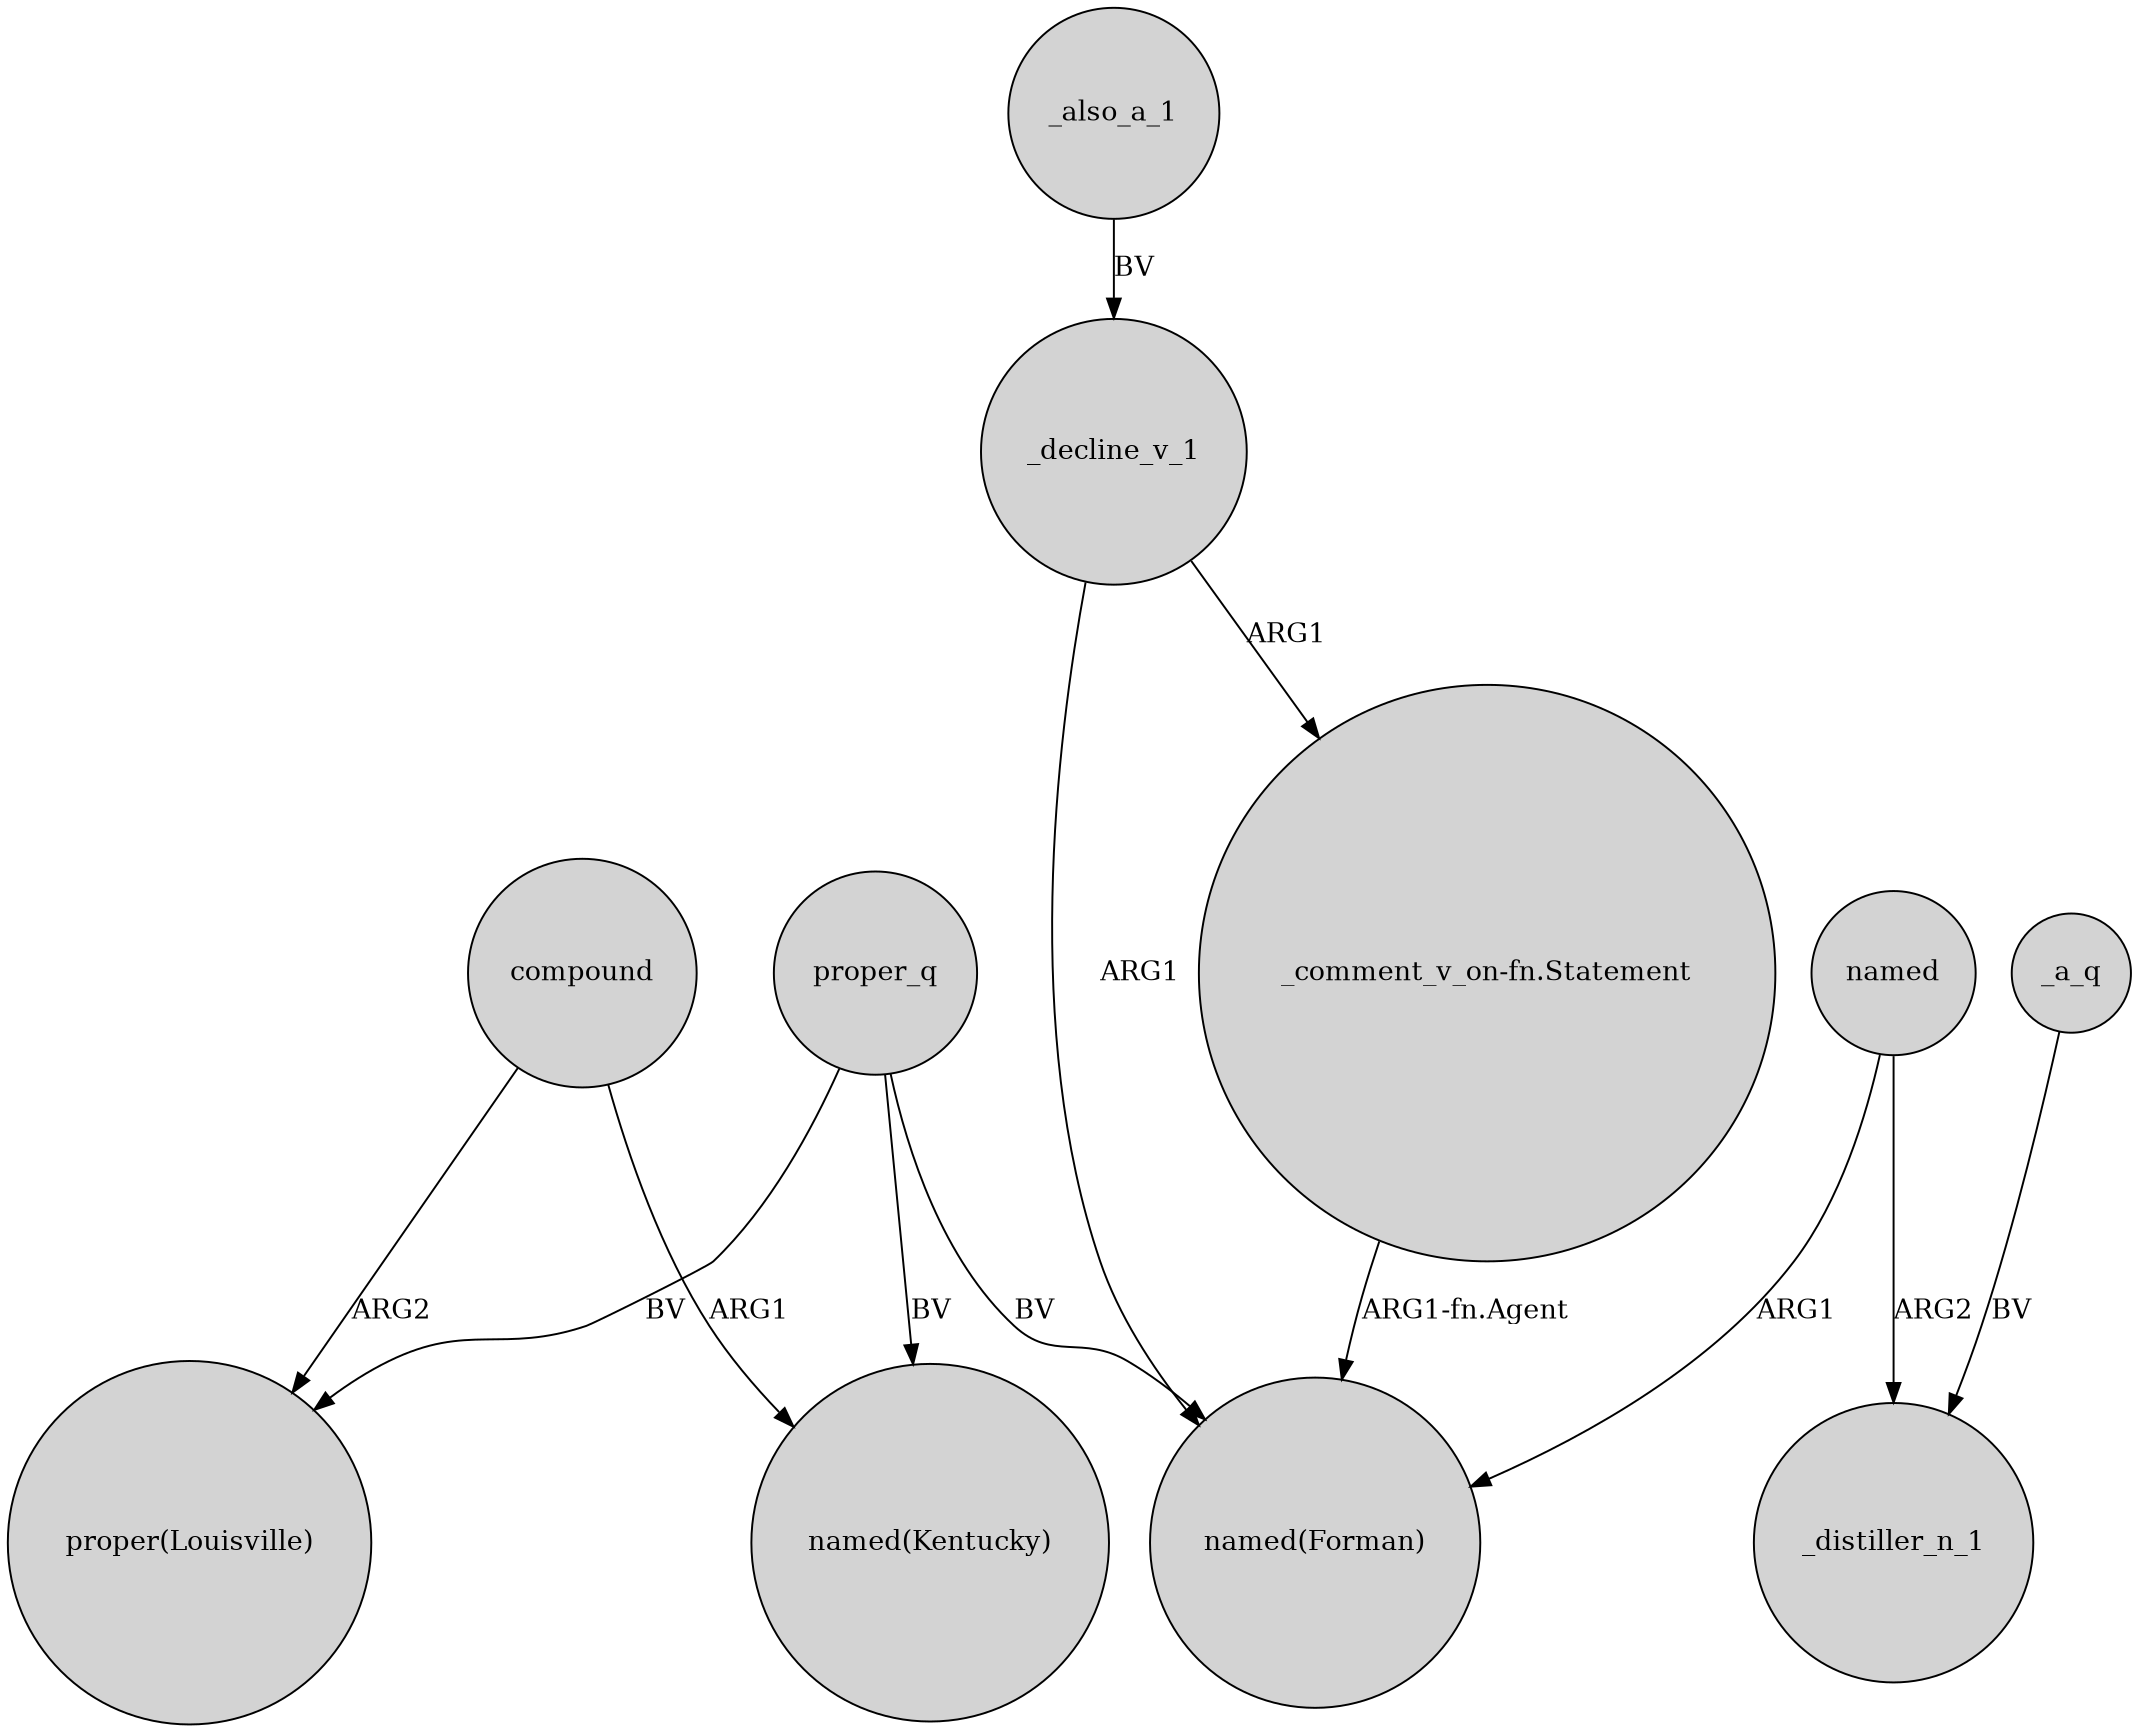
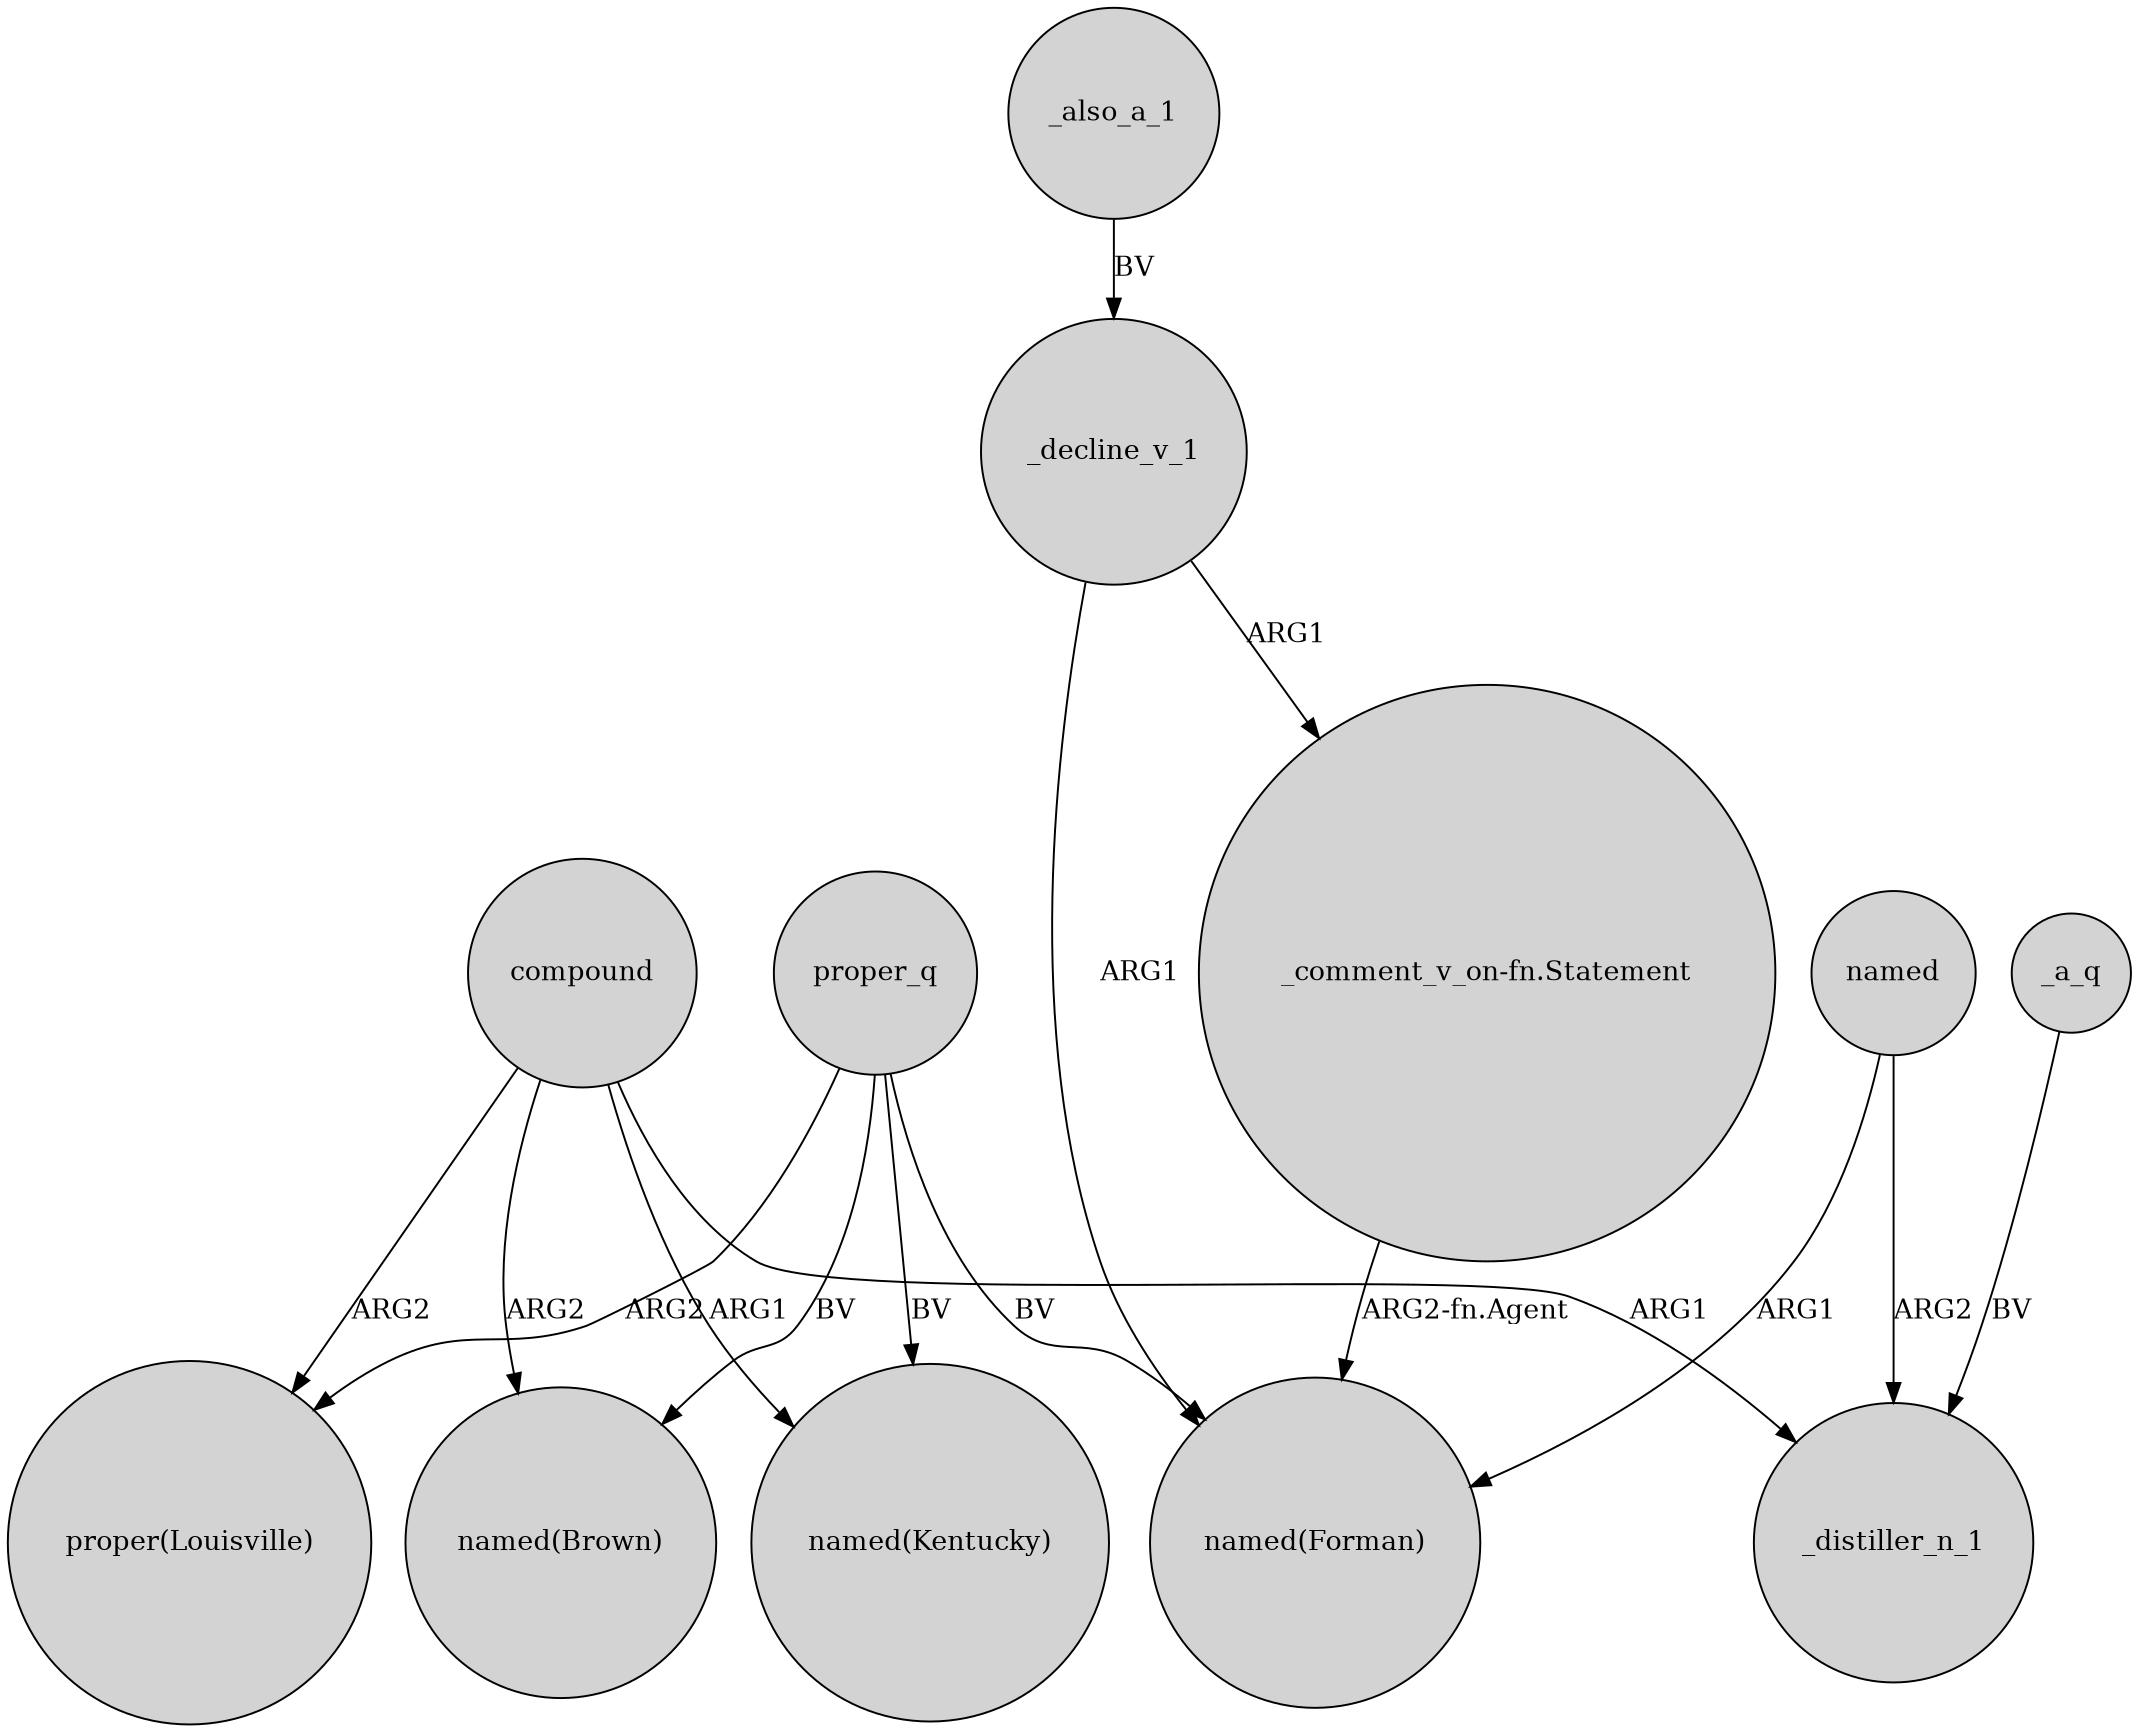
none -> (1172, 1285)
(665, 1311) -> (665, 1311)
(1466, 1311) -> (1466, 1311)
none -> (561, 1543)
